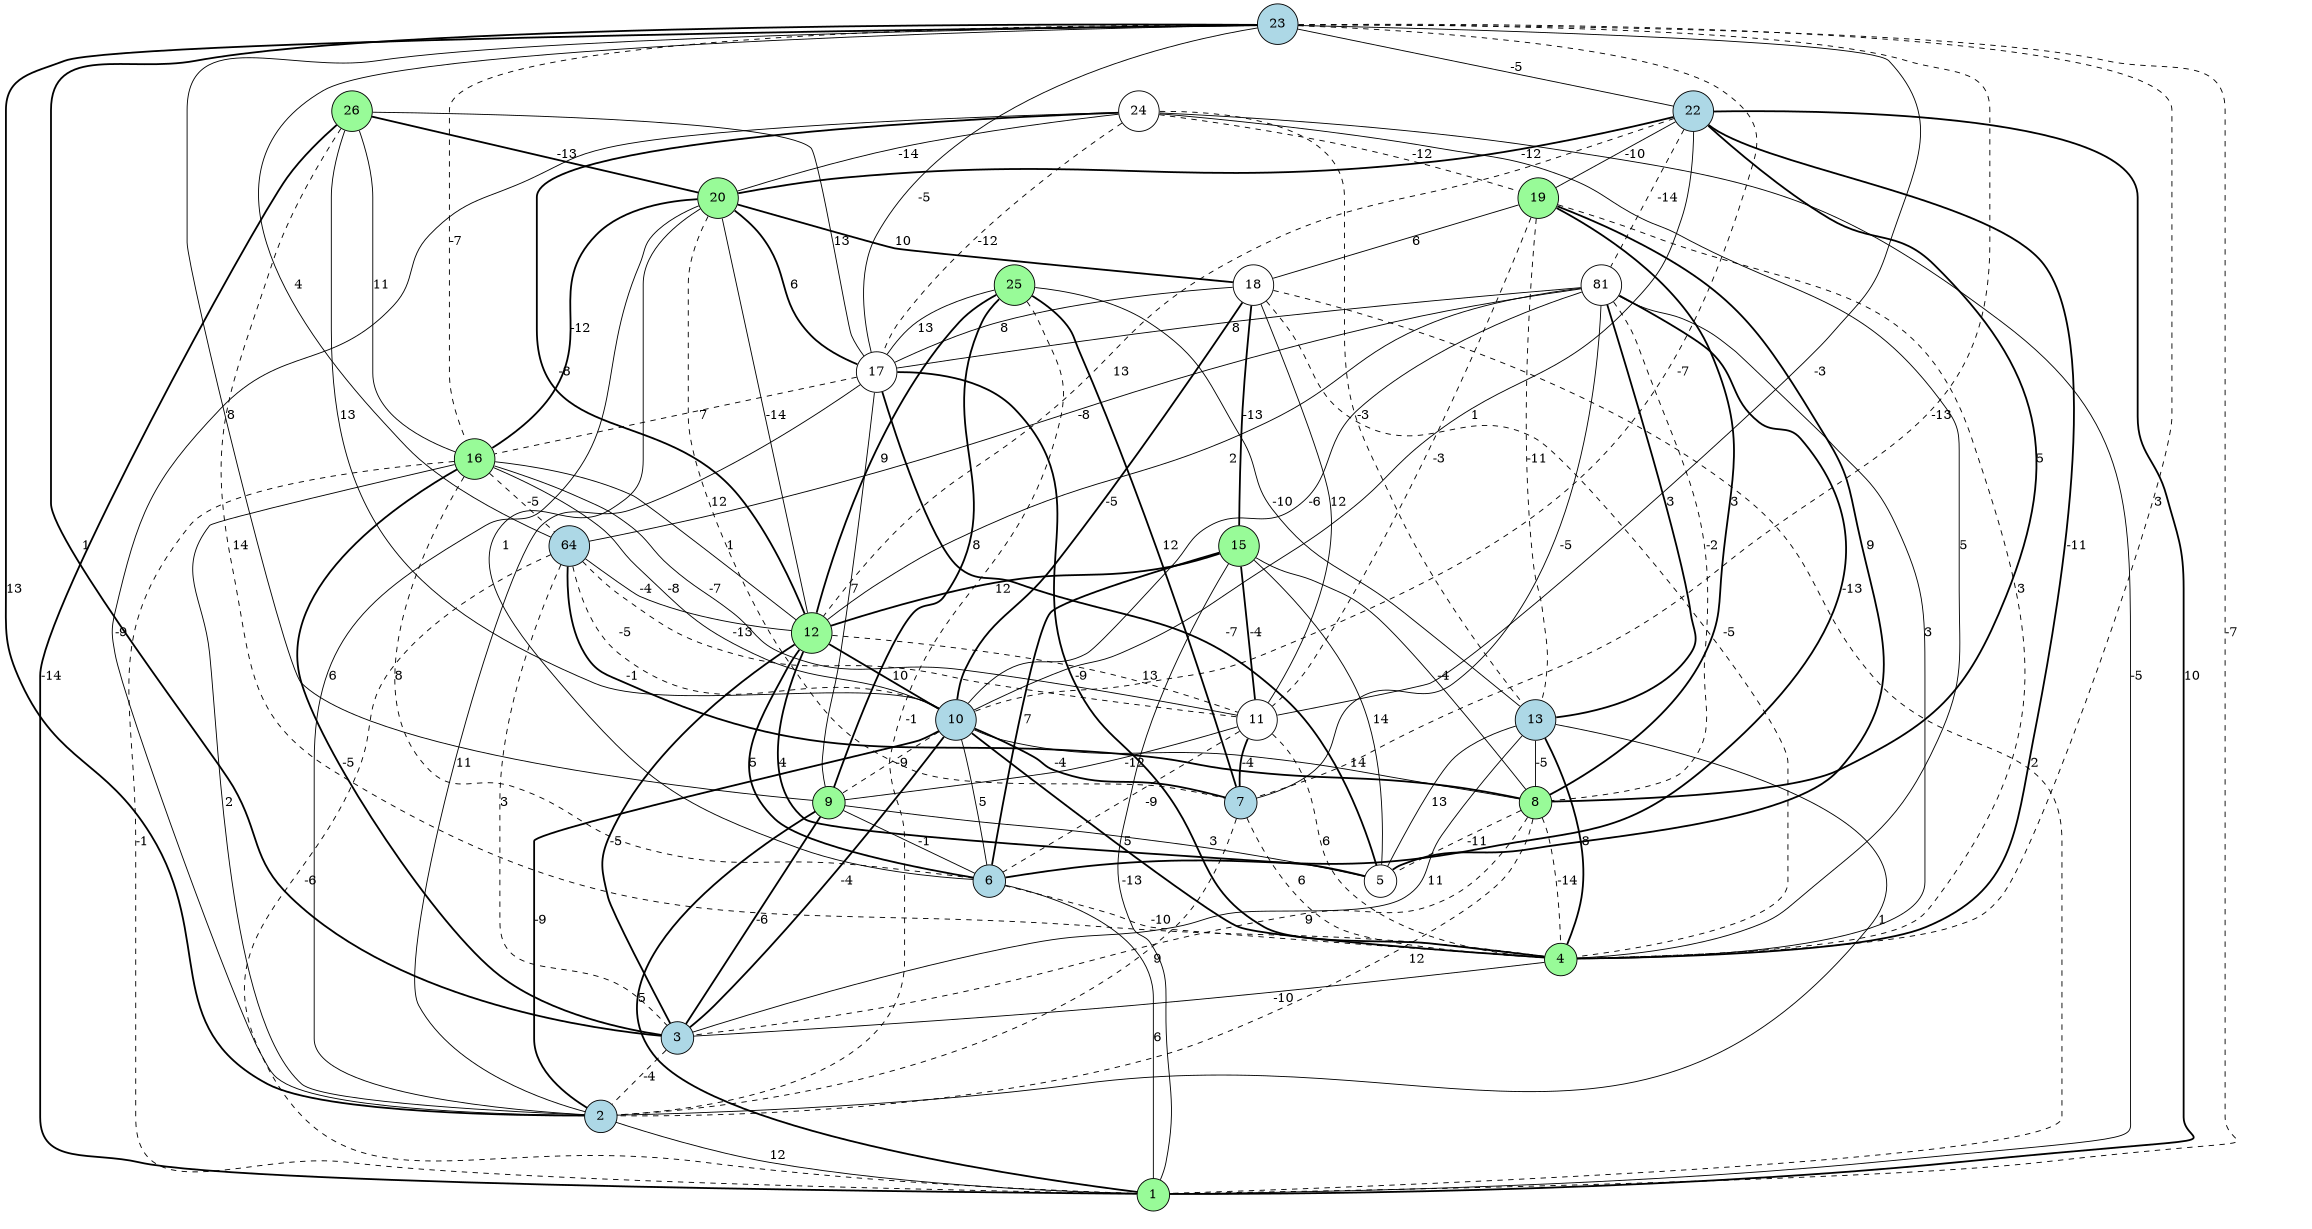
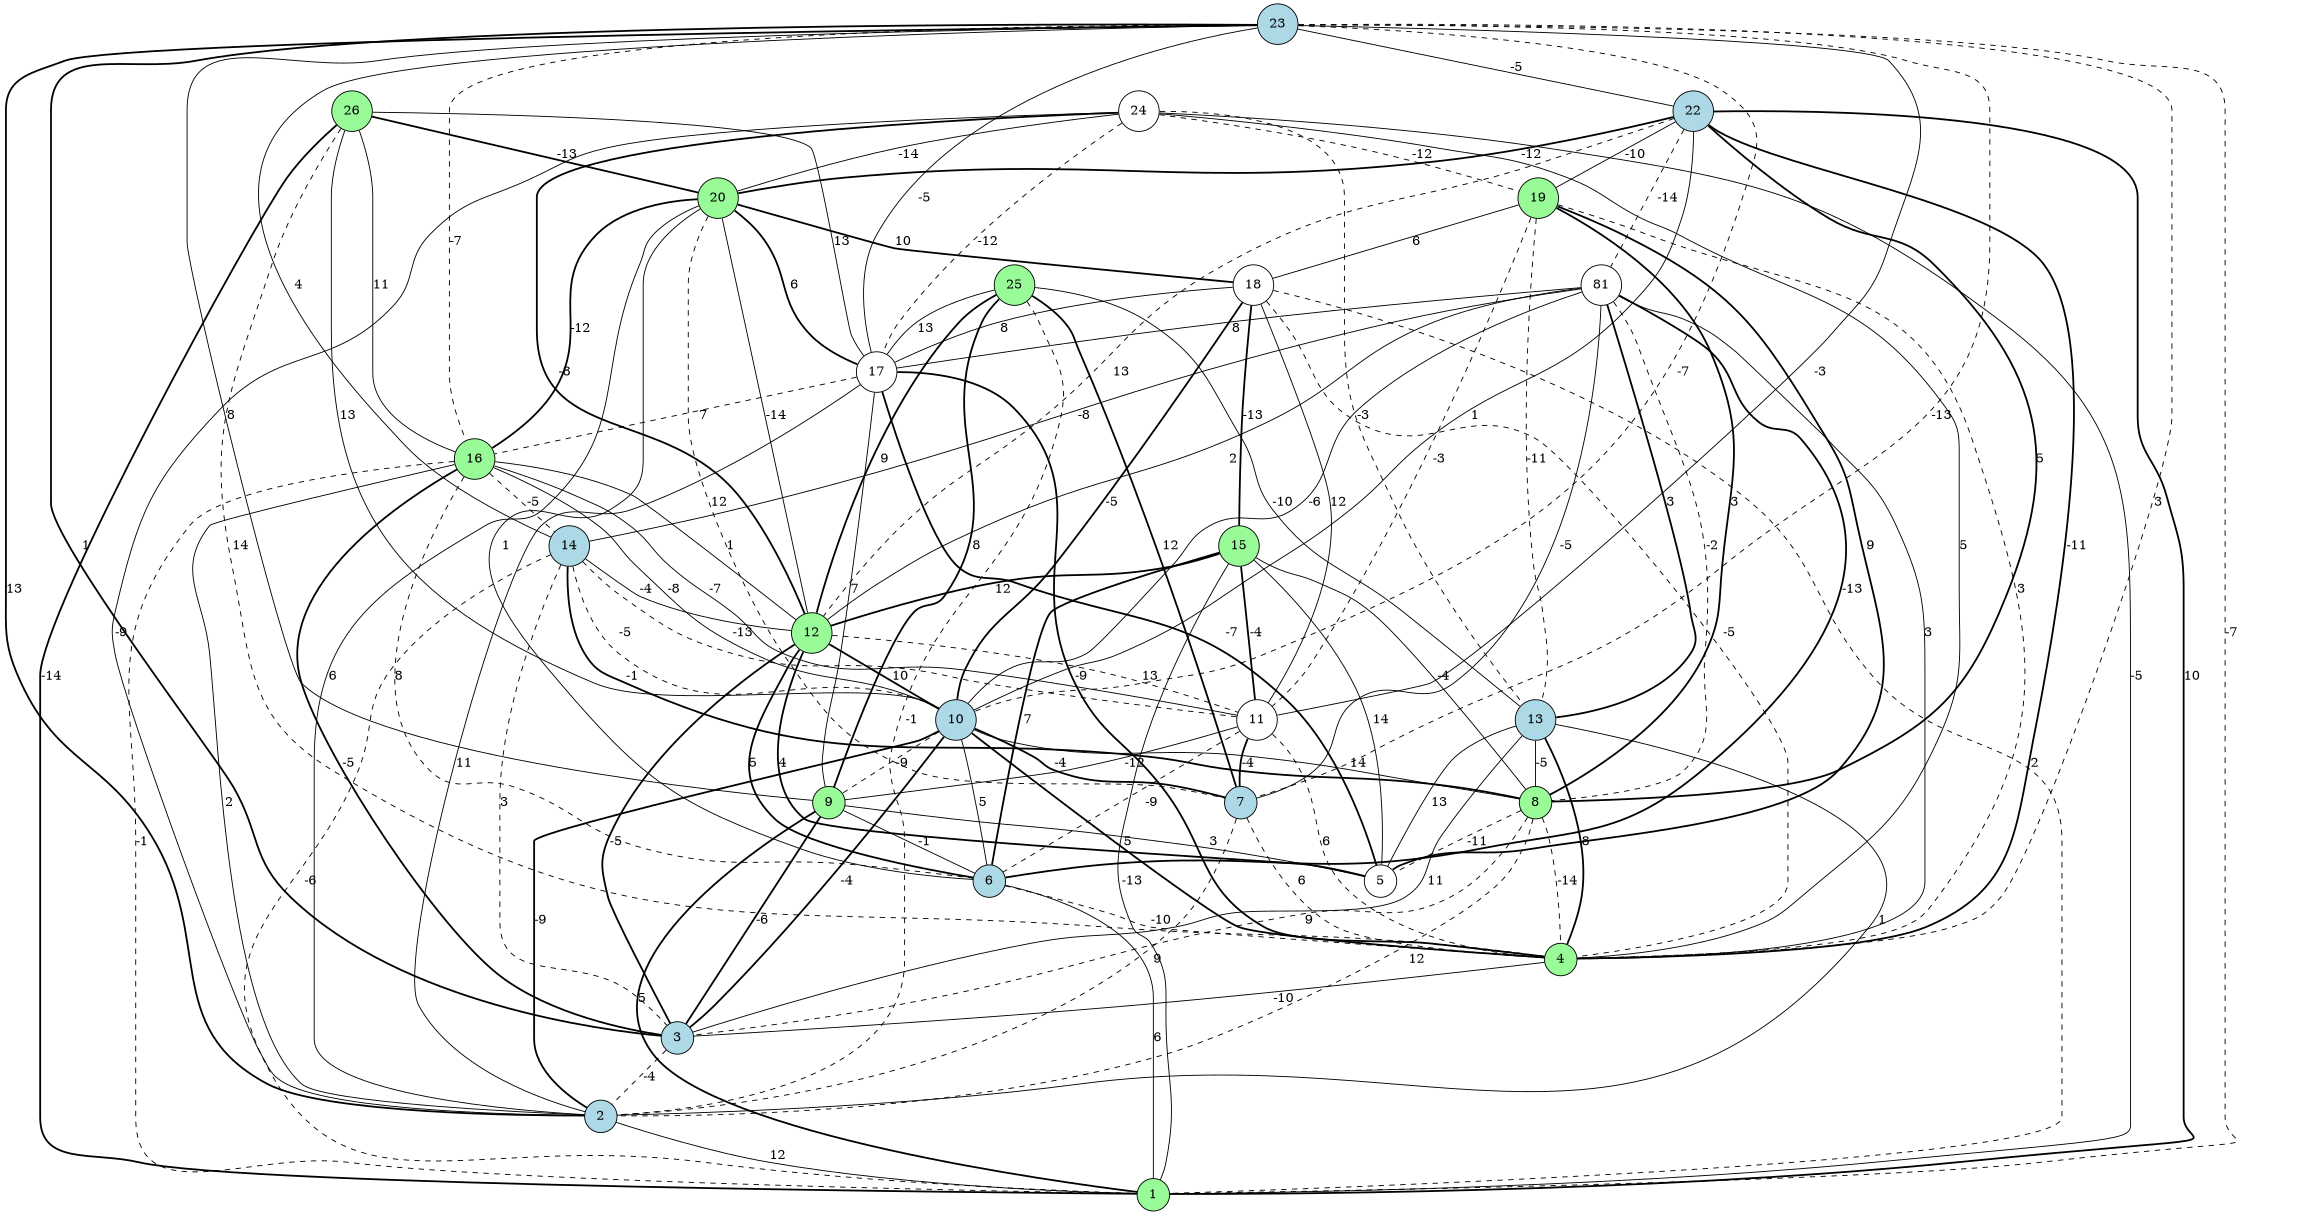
(569, 546) -> (569, 546)
